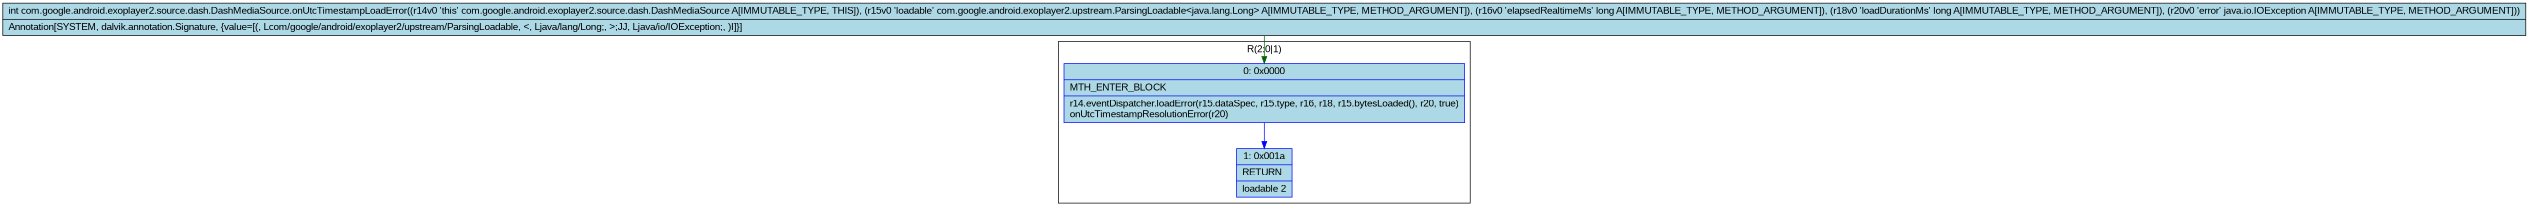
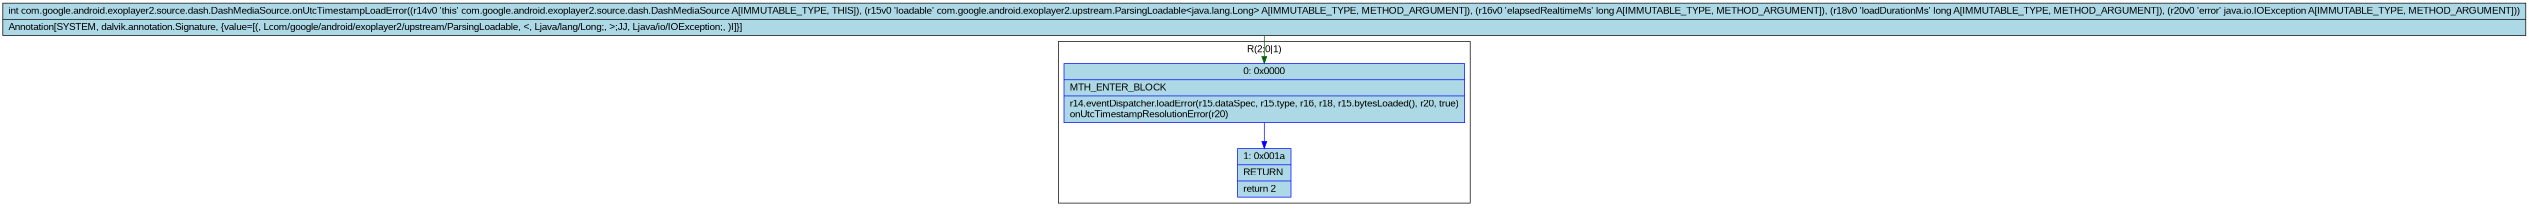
(1264, 189) -> (1260, 189)
